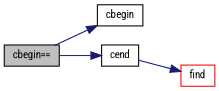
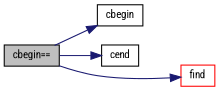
(155, 64) -> (114, 78)
